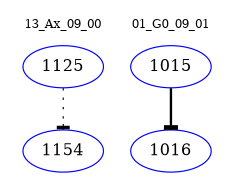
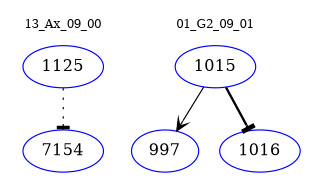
(171, 25) -> (215, 25)
(63, 151) -> (63, 151)
none -> (165, 151)
